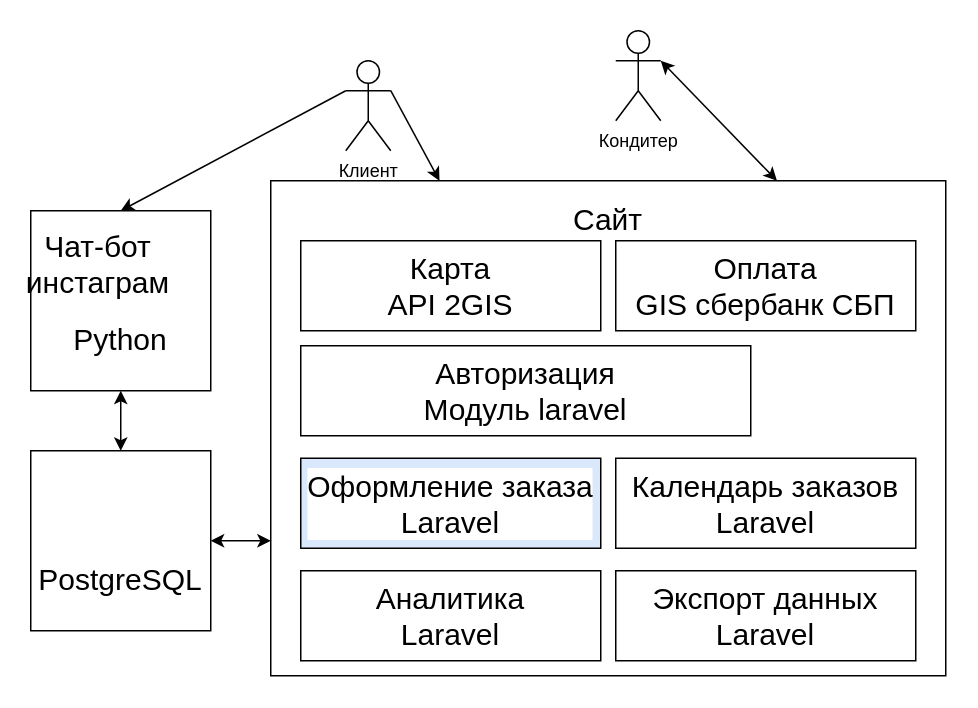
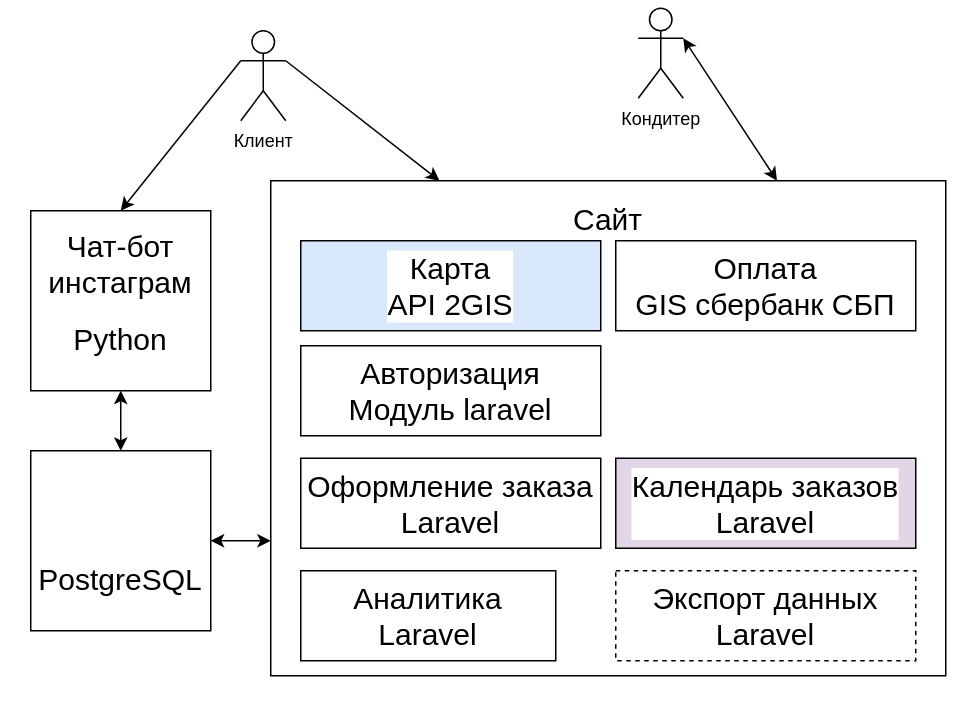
(638, 76) -> (661, 53)
(368, 106) -> (263, 76)
(98, 263) -> (121, 263)
(451, 286) -> (451, 286)
(526, 391) -> (451, 391)
(451, 503) -> (451, 503)
(766, 503) -> (766, 503)
(451, 616) -> (428, 616)
(766, 616) -> (766, 616)
